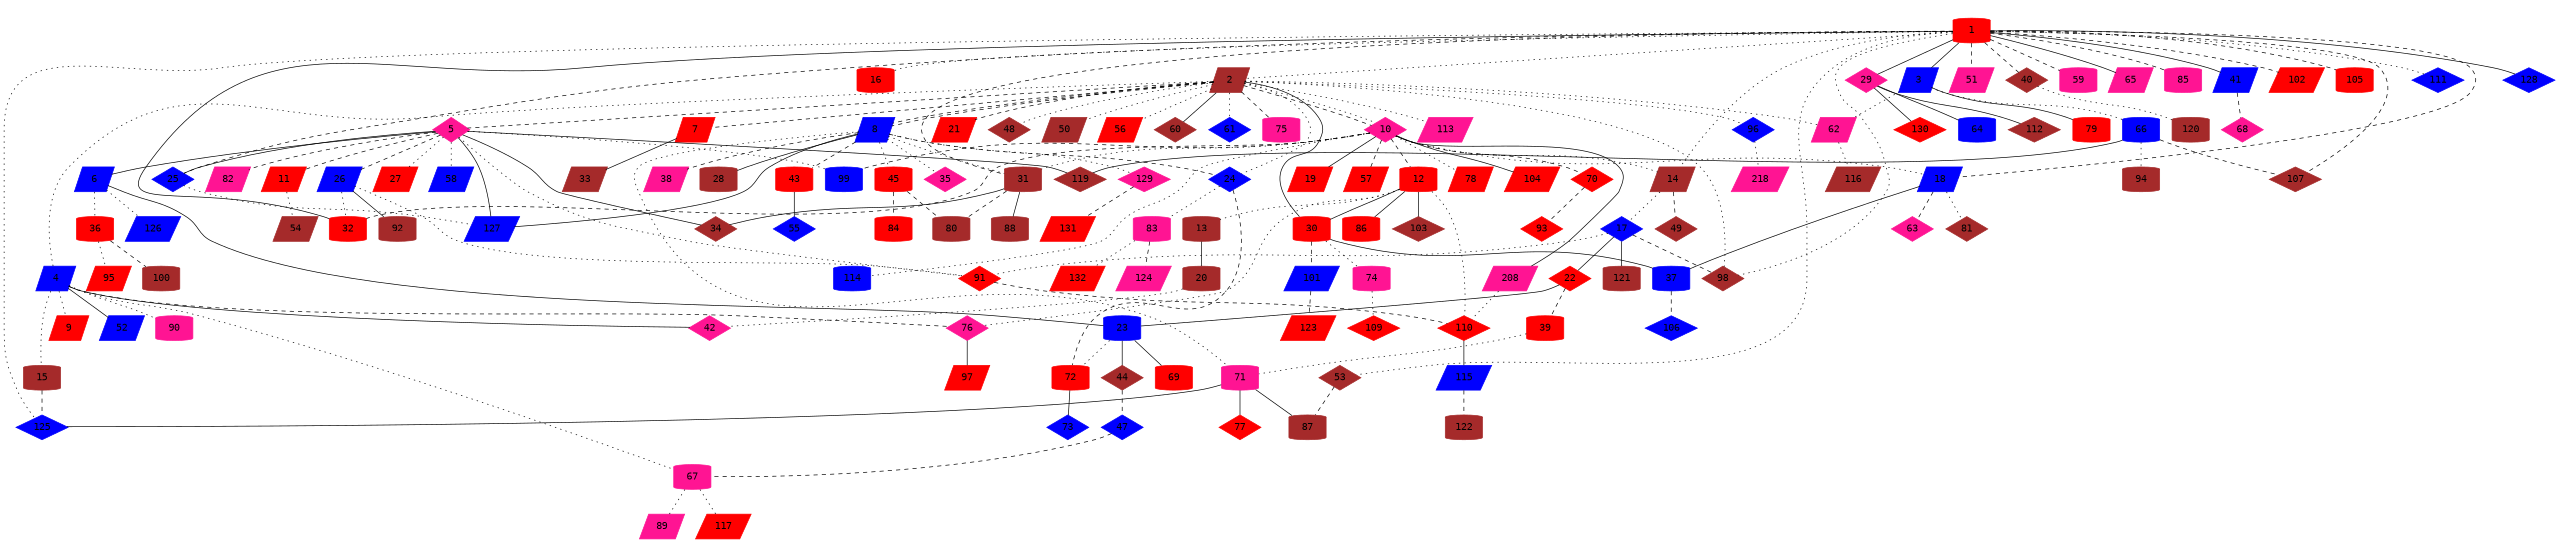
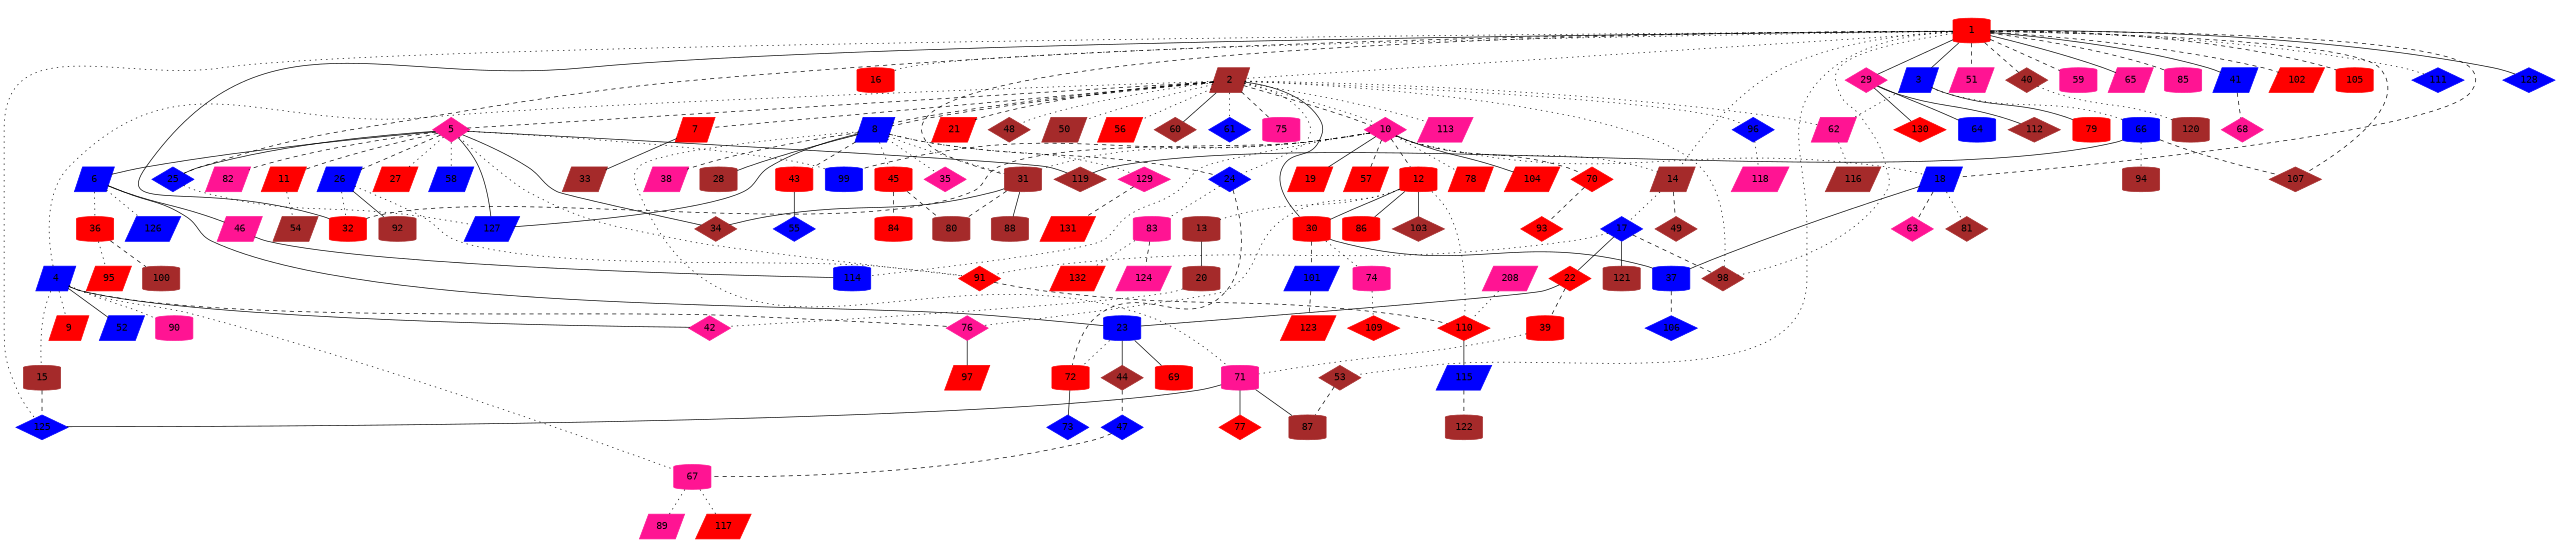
(1580, 150) -> none
(1760, 179) -> (1760, 179)
none -> (240, 229)
